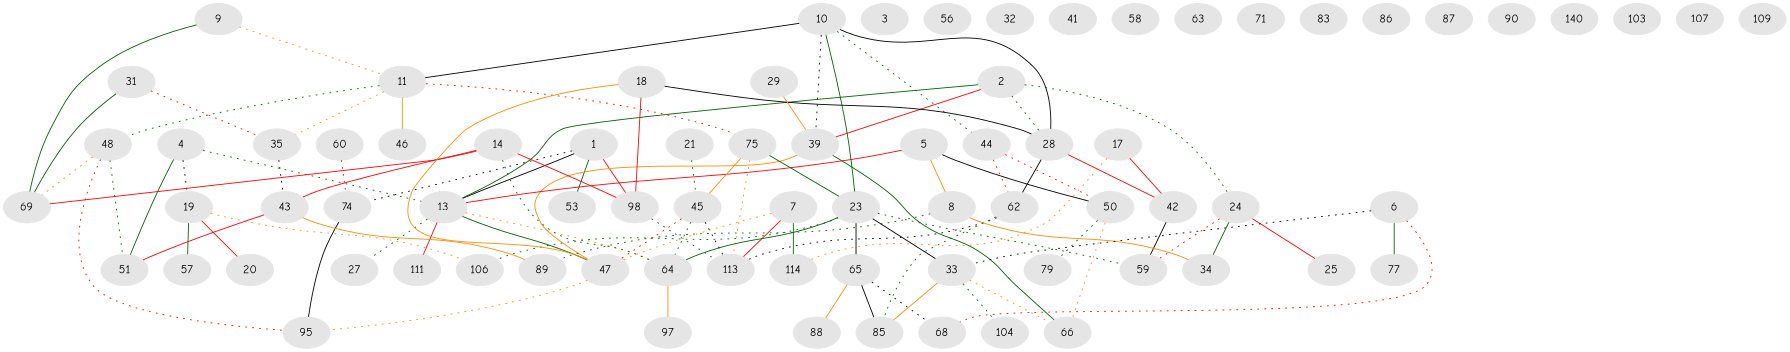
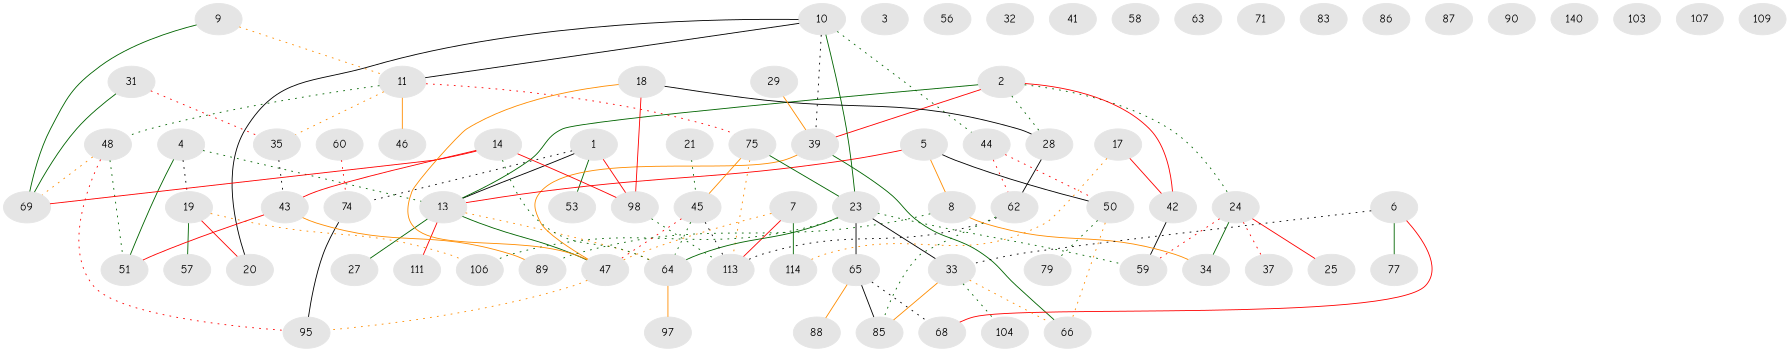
(973, 38) -> (447, 48)
(1111, 176) -> (1139, 120)
(407, 233) -> (407, 233)
none -> (1269, 270)
(1231, 310) -> (1231, 310)
